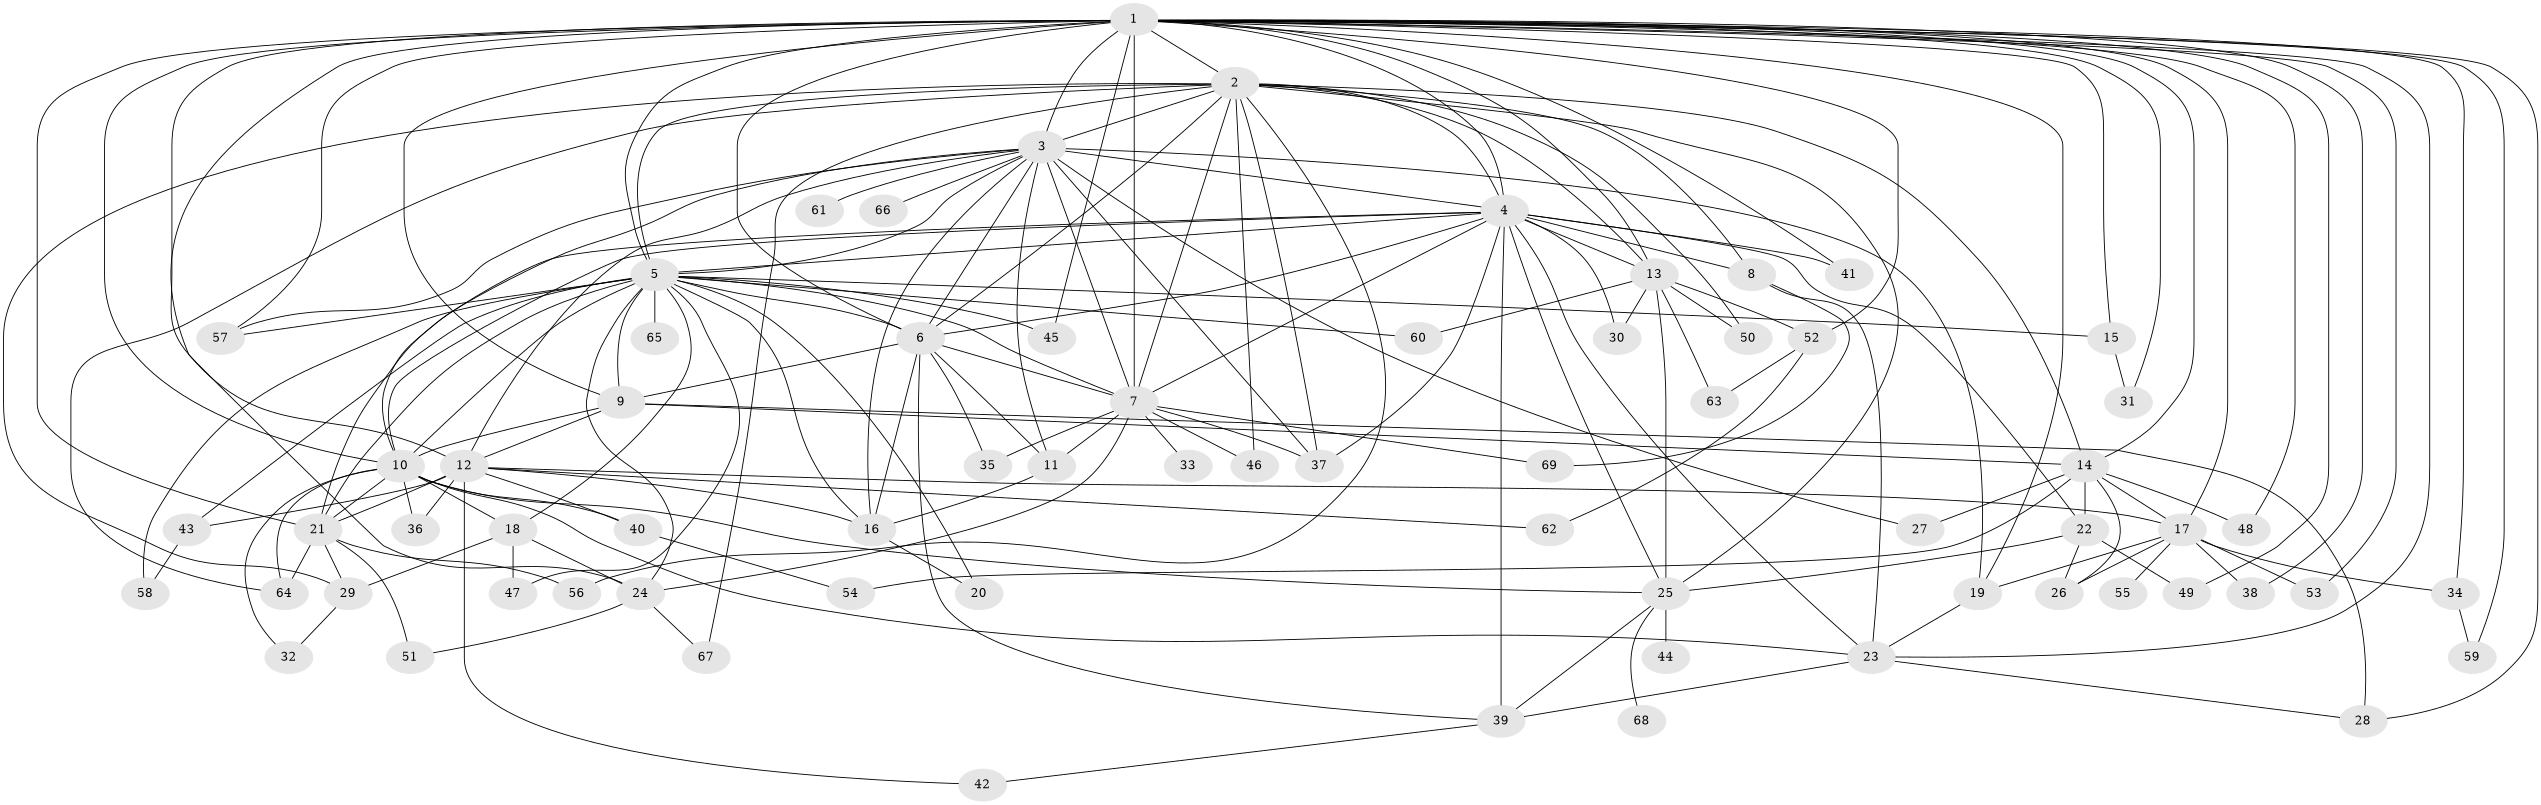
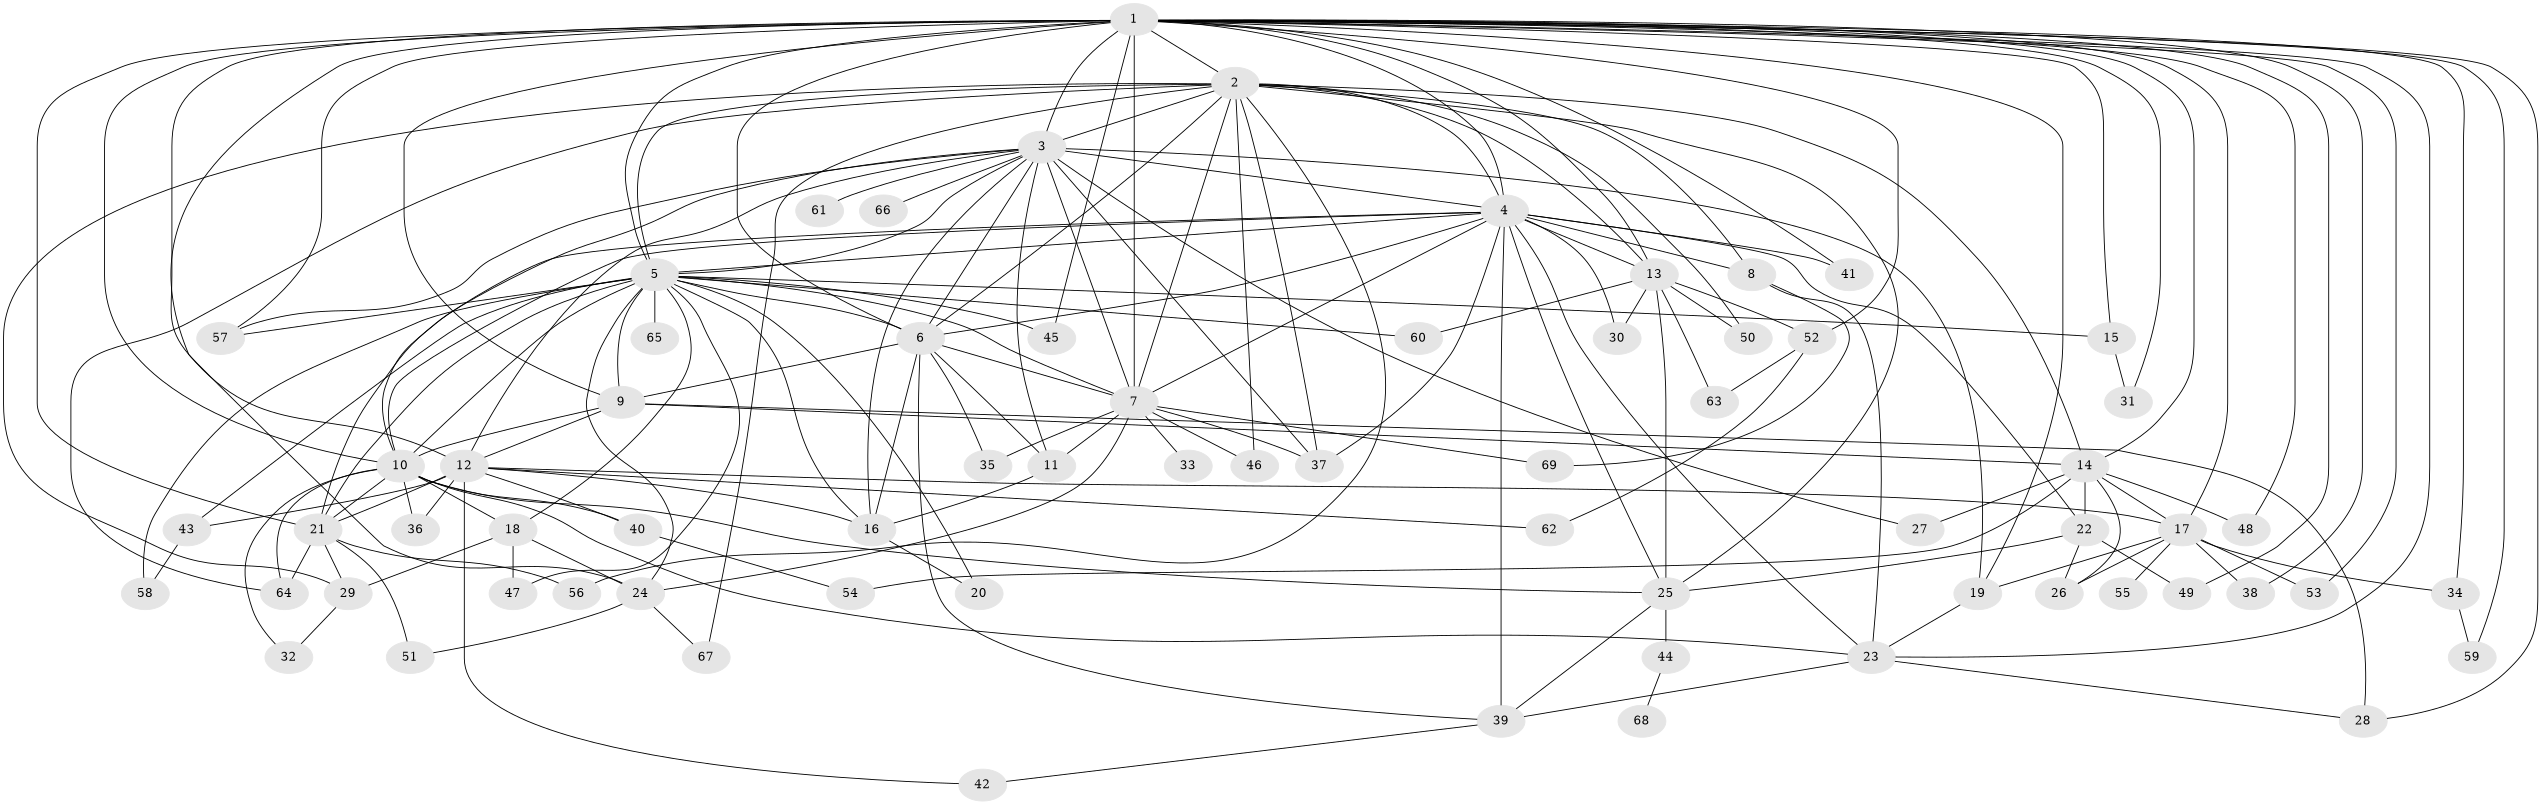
(1632, 654) -> (1654, 689)
